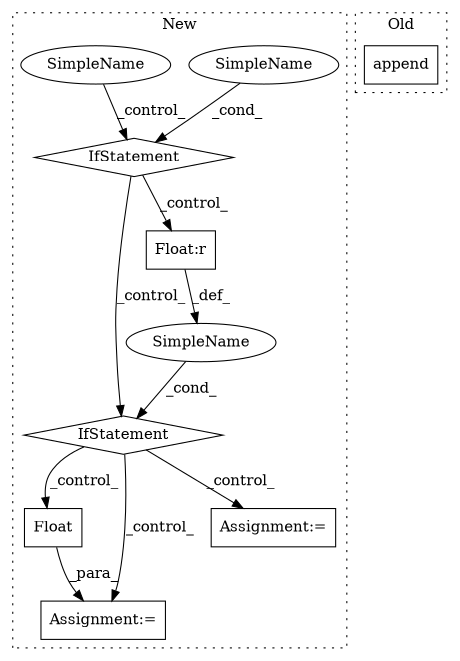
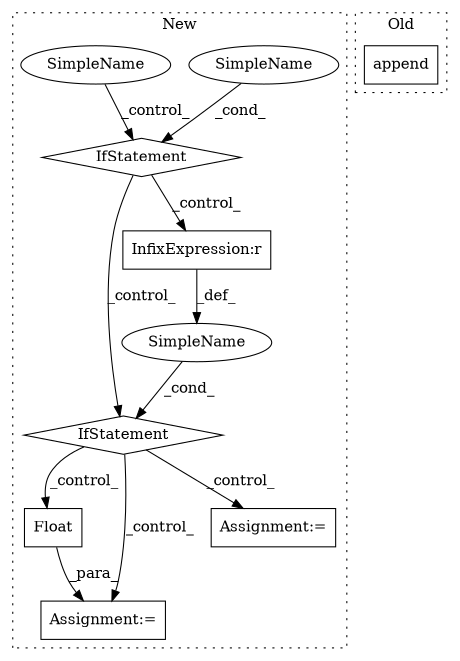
(181, 250) -> (197, 250)
